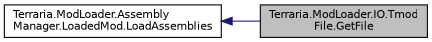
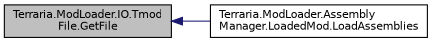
(246, 21) -> (196, 21)
